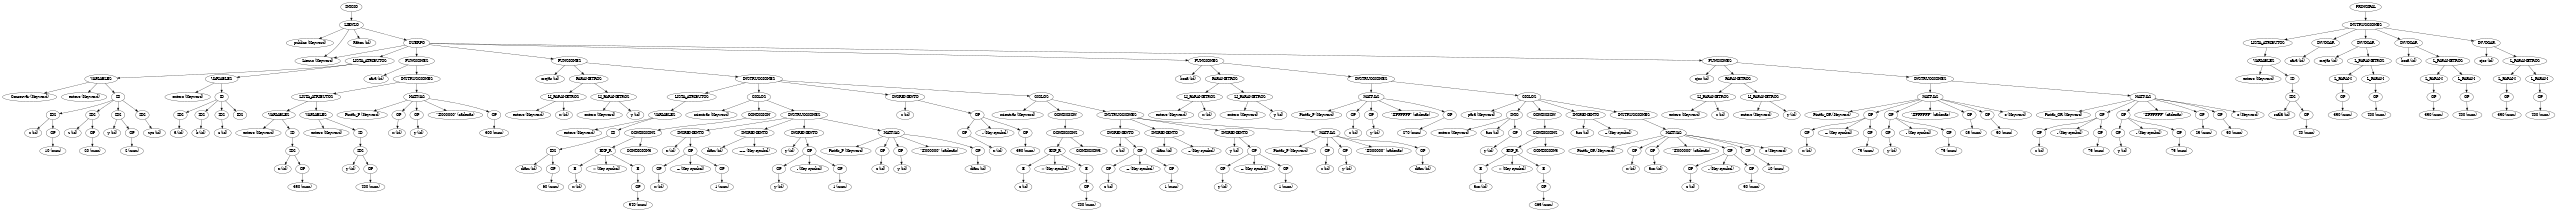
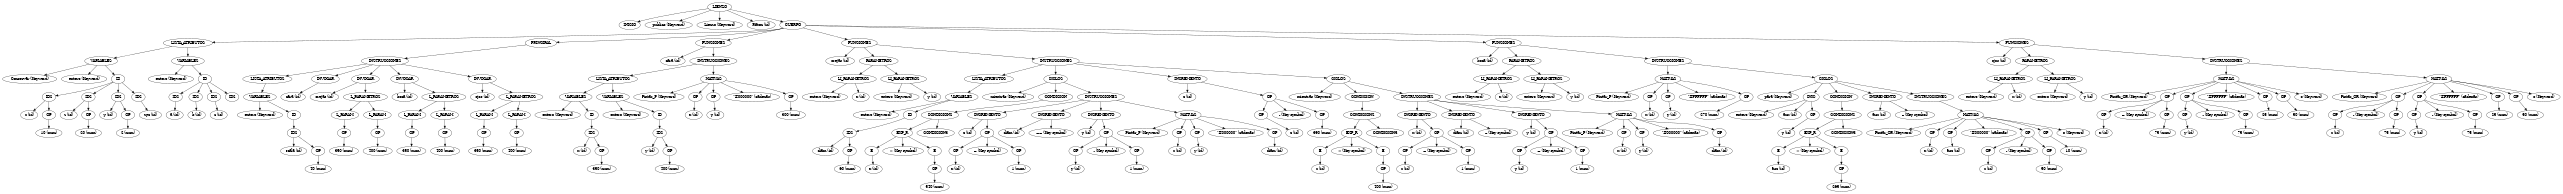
(351, 15) -> (674, 14)
(371, 51) -> (672, 38)
